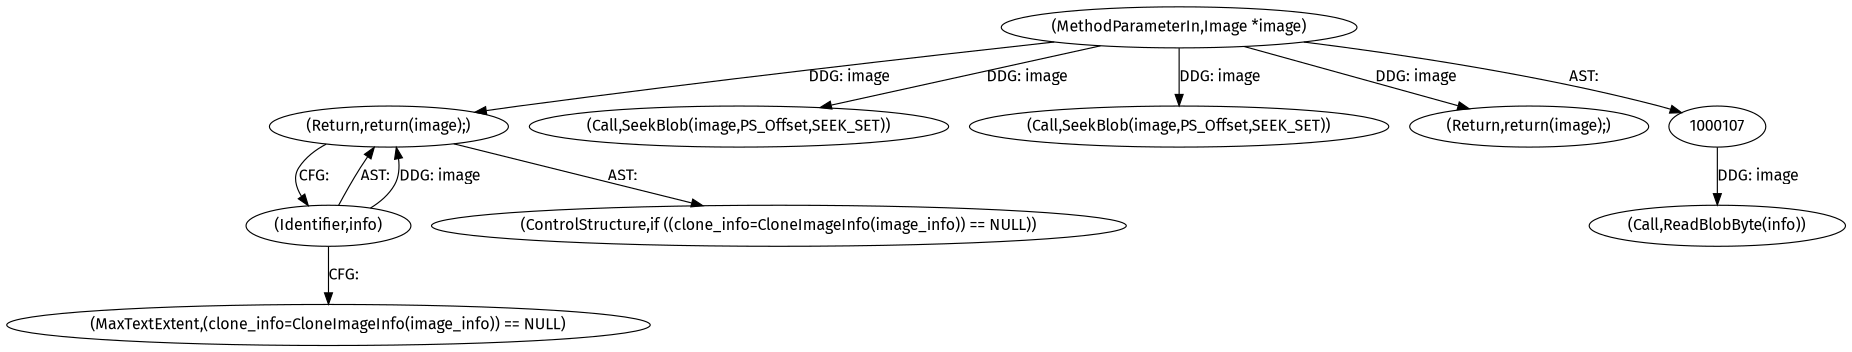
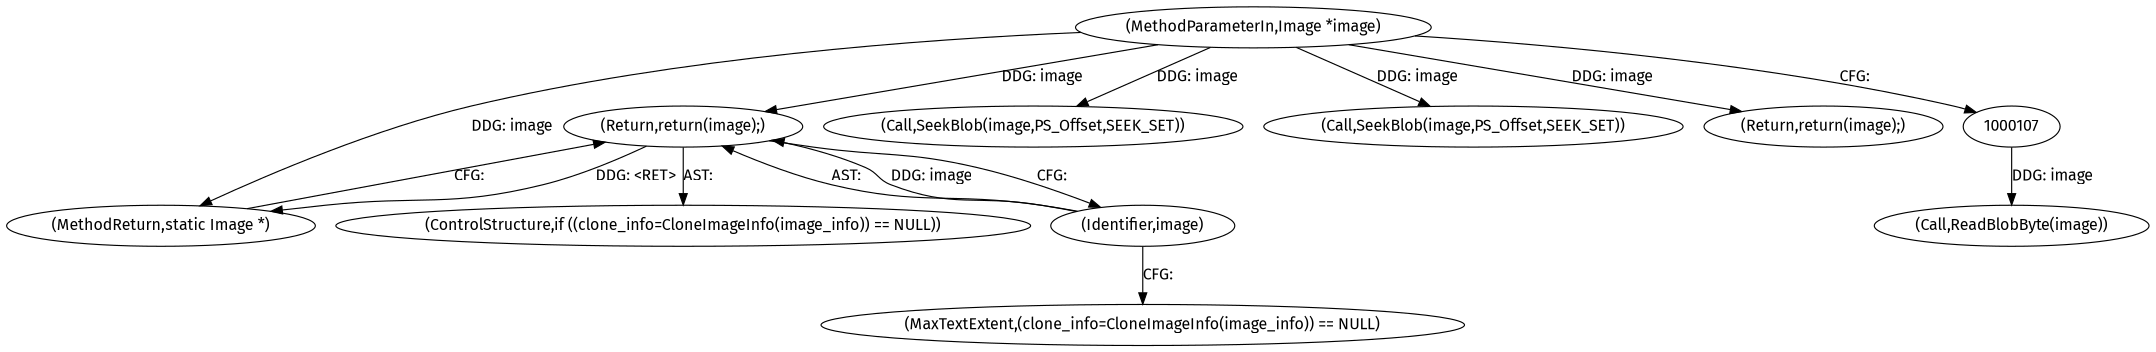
(1586, 77) -> (1857, 77)
none -> (161, 226)
(328, 226) -> (1143, 226)
(1717, 226) -> (2012, 226)
